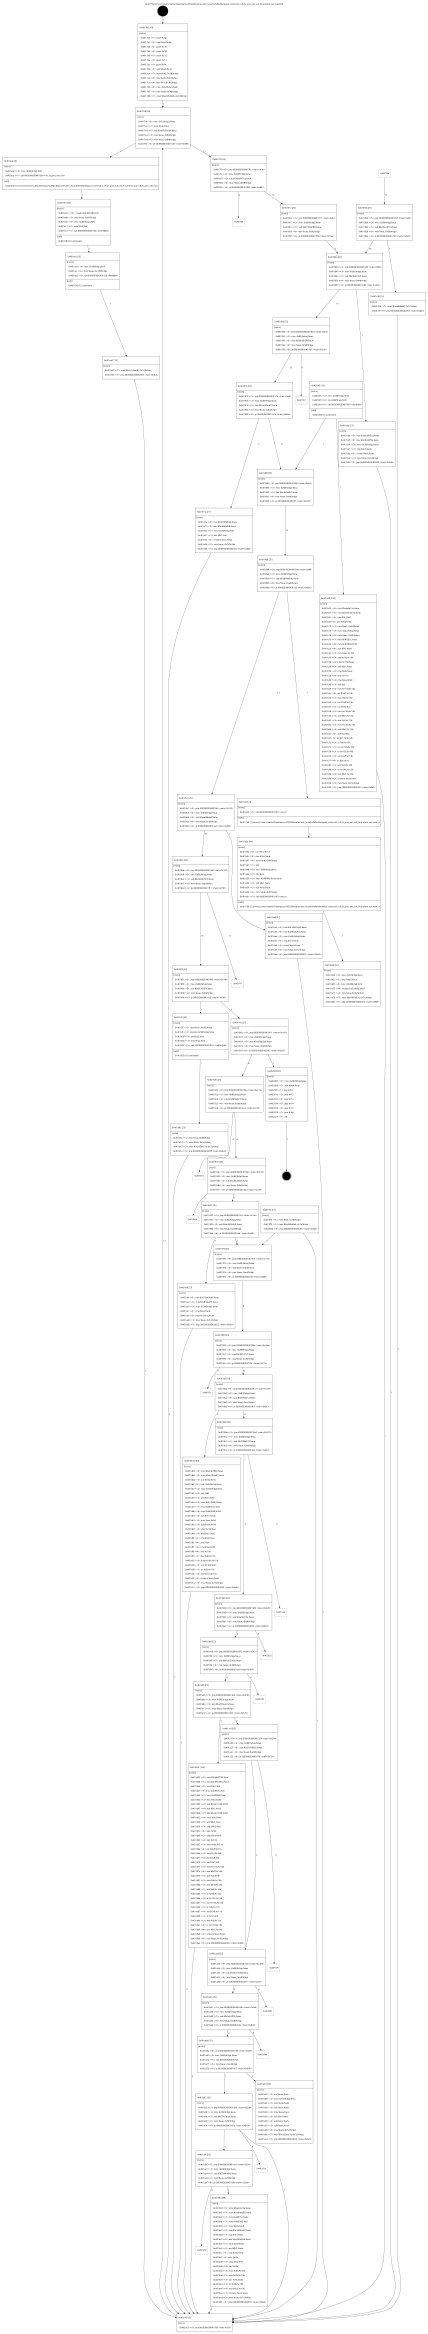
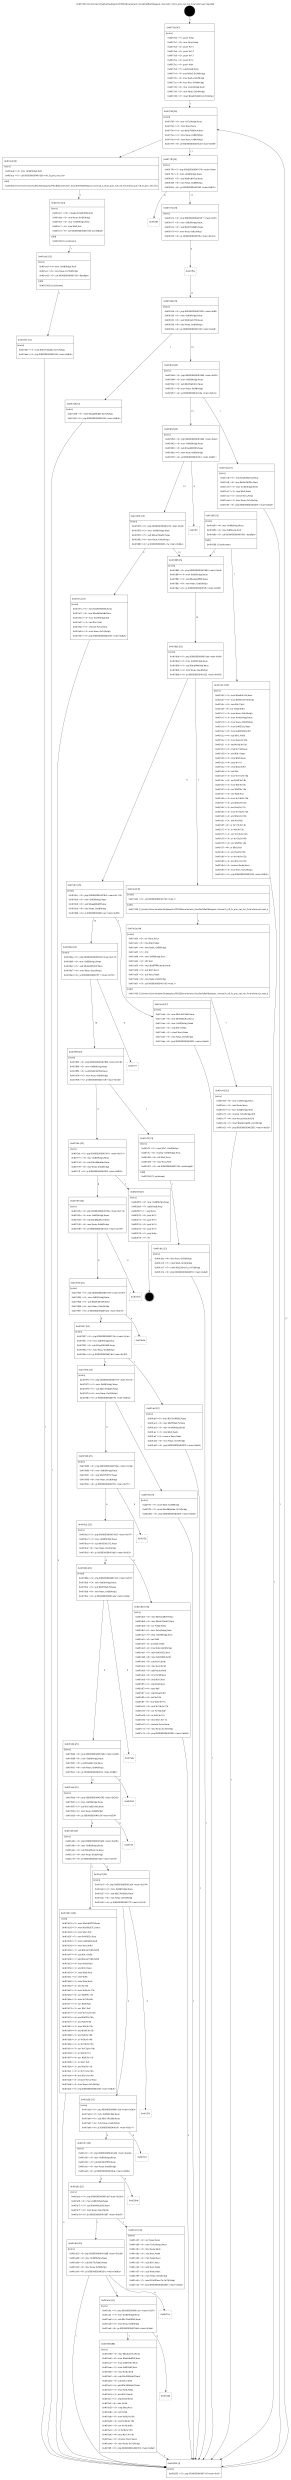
(331, 246) -> (190, 253)
(269, 1239) -> (138, 1446)
none -> (230, 1797)
